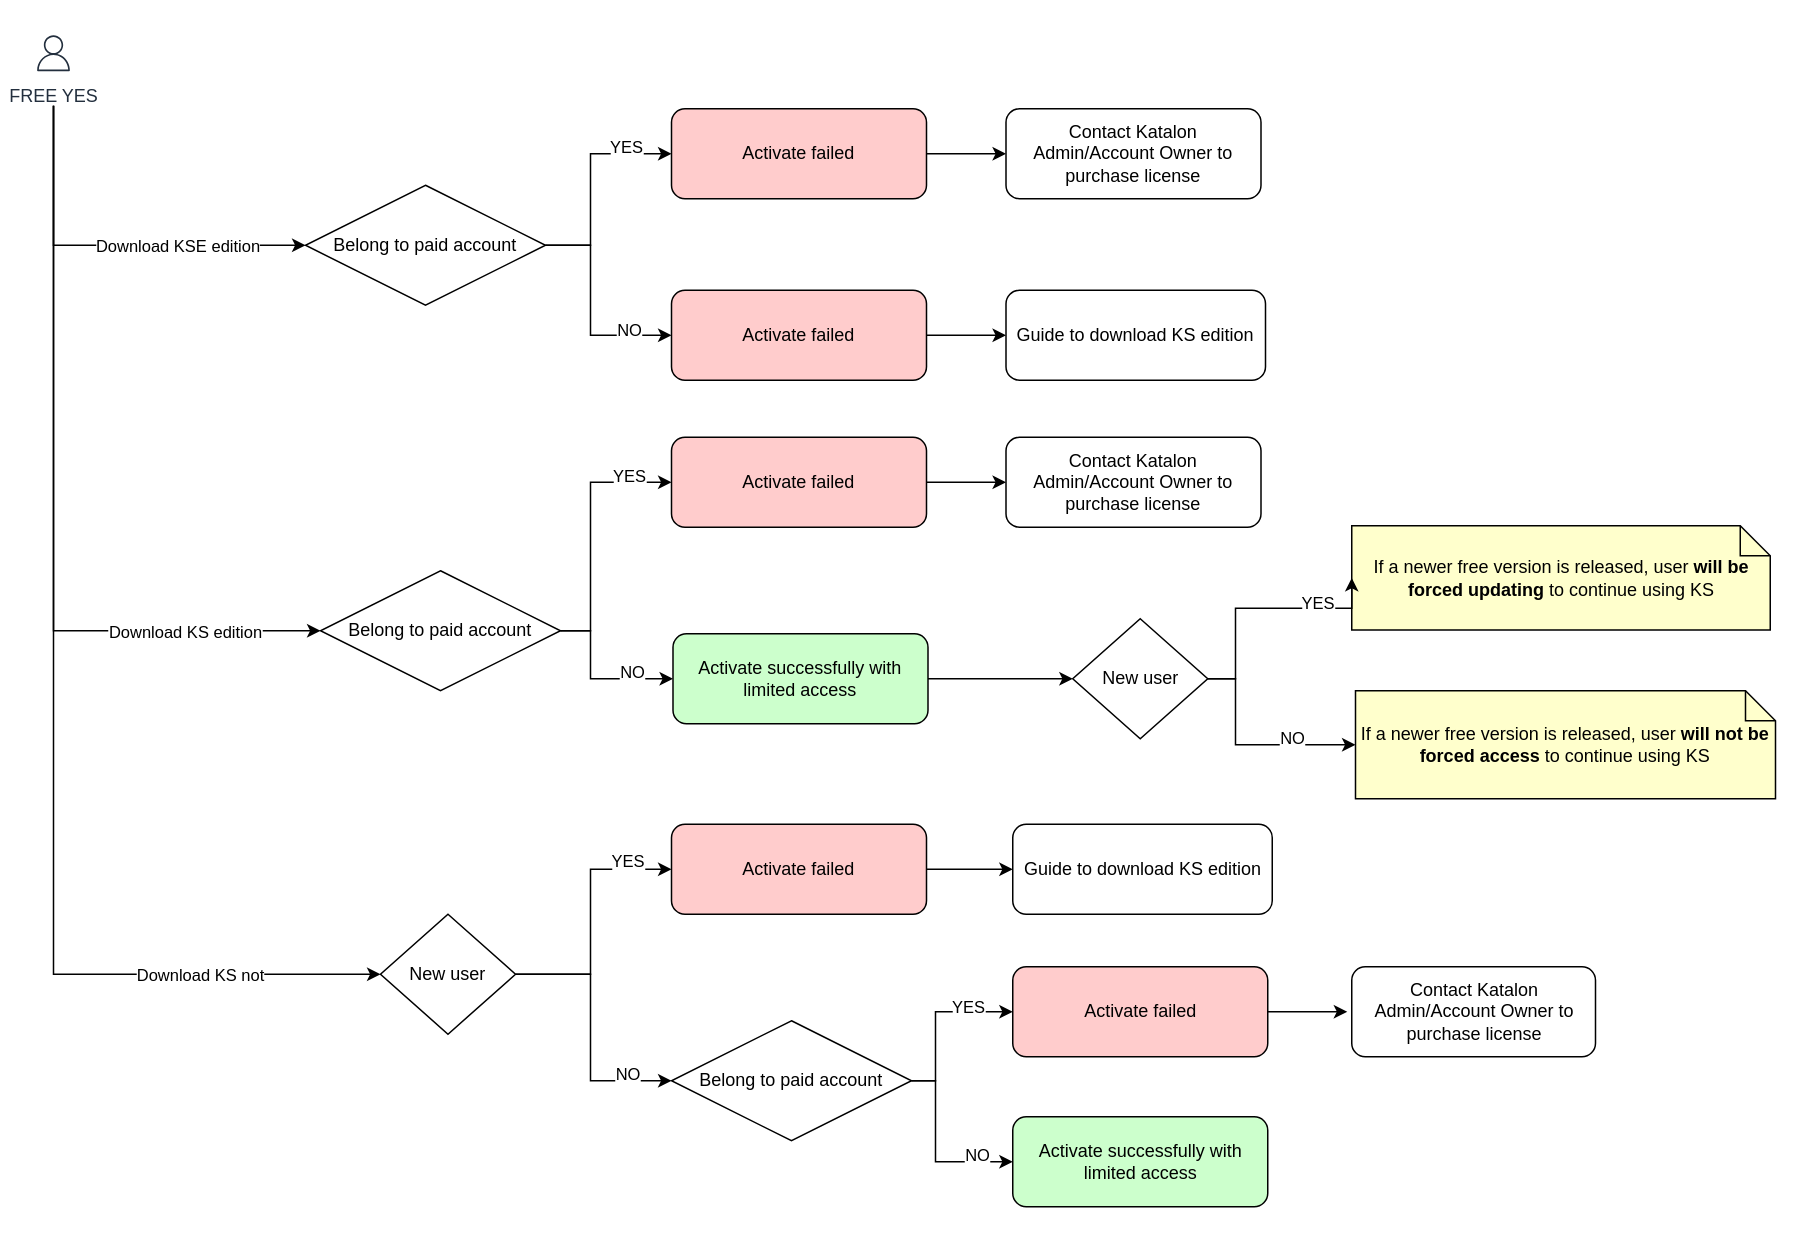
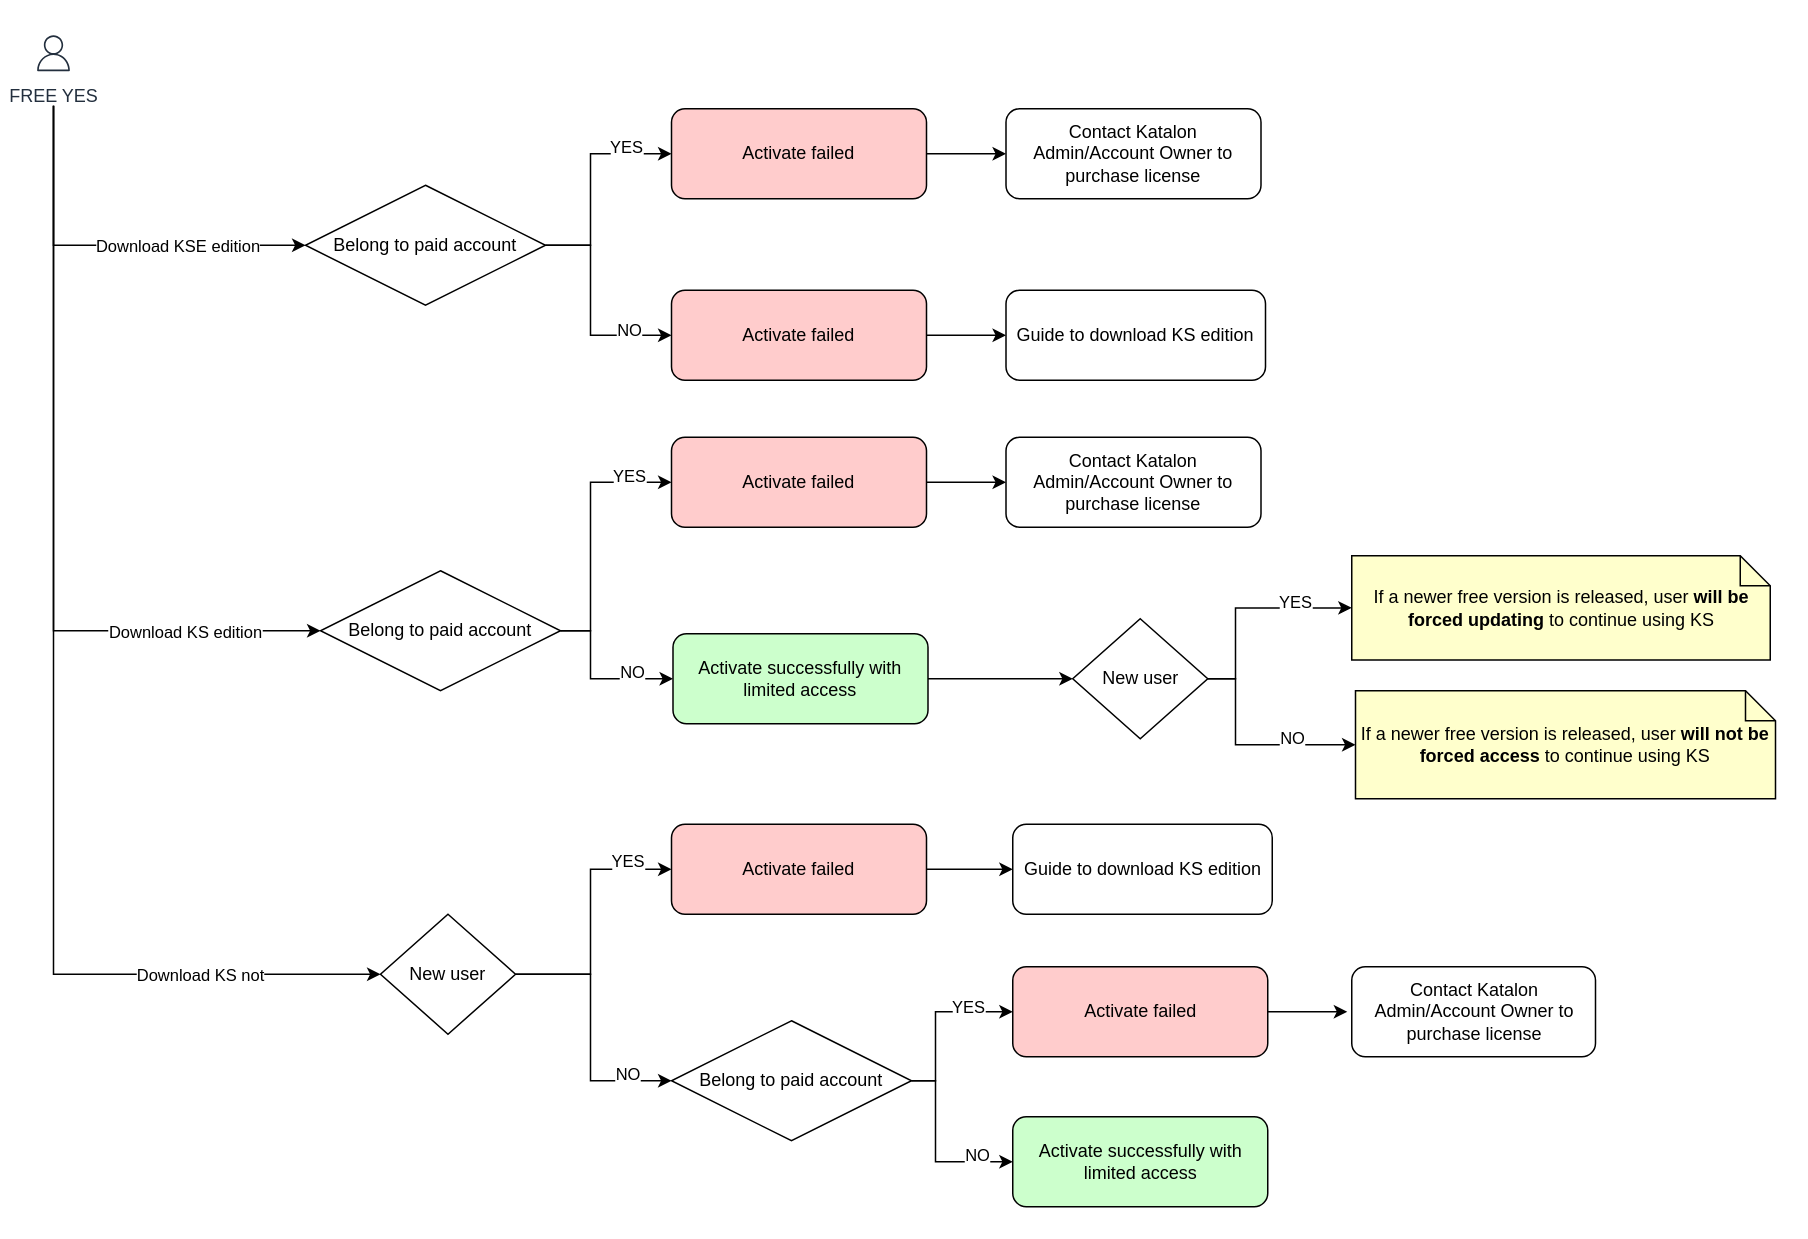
(1561, 578) -> (1561, 608)
